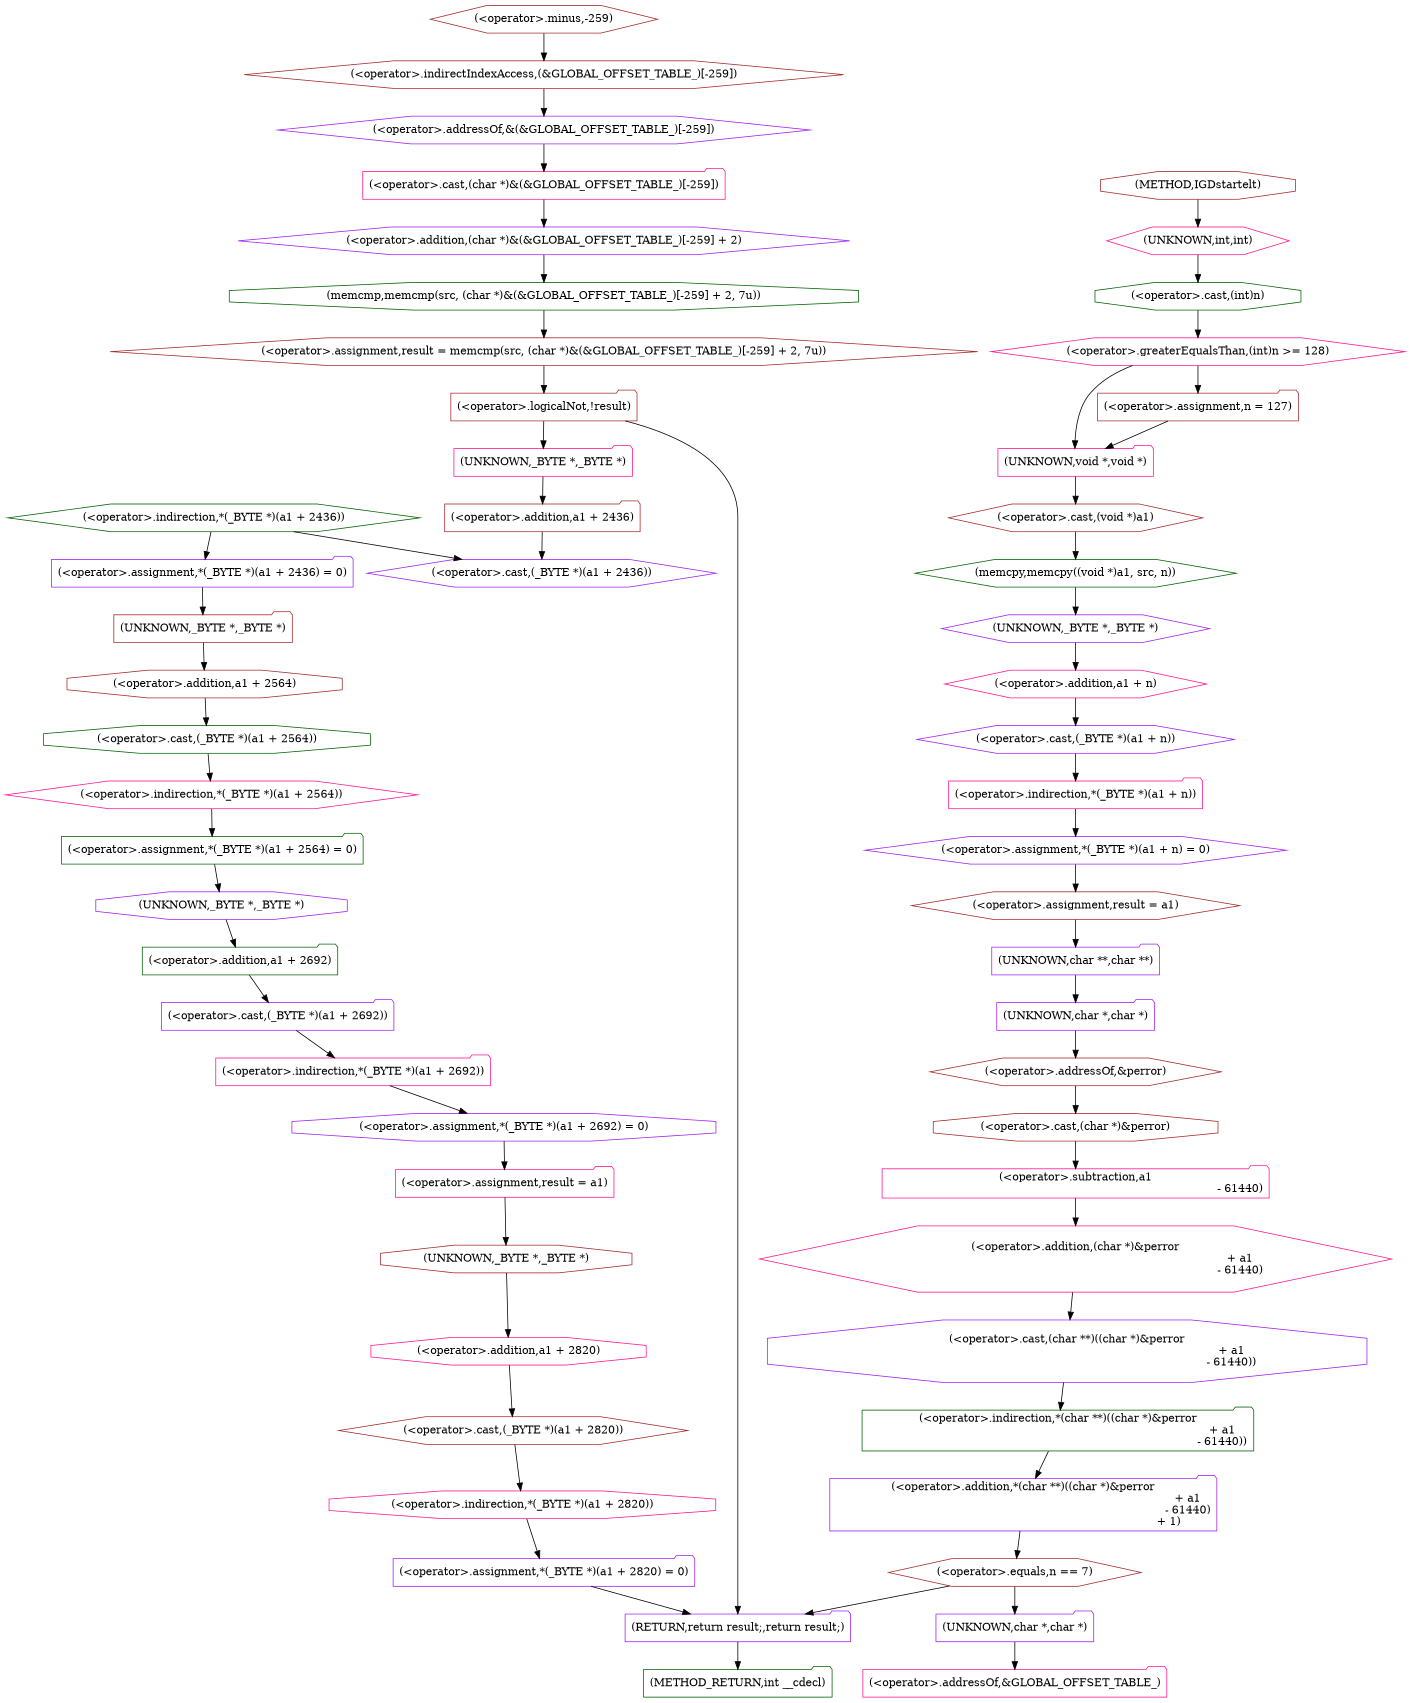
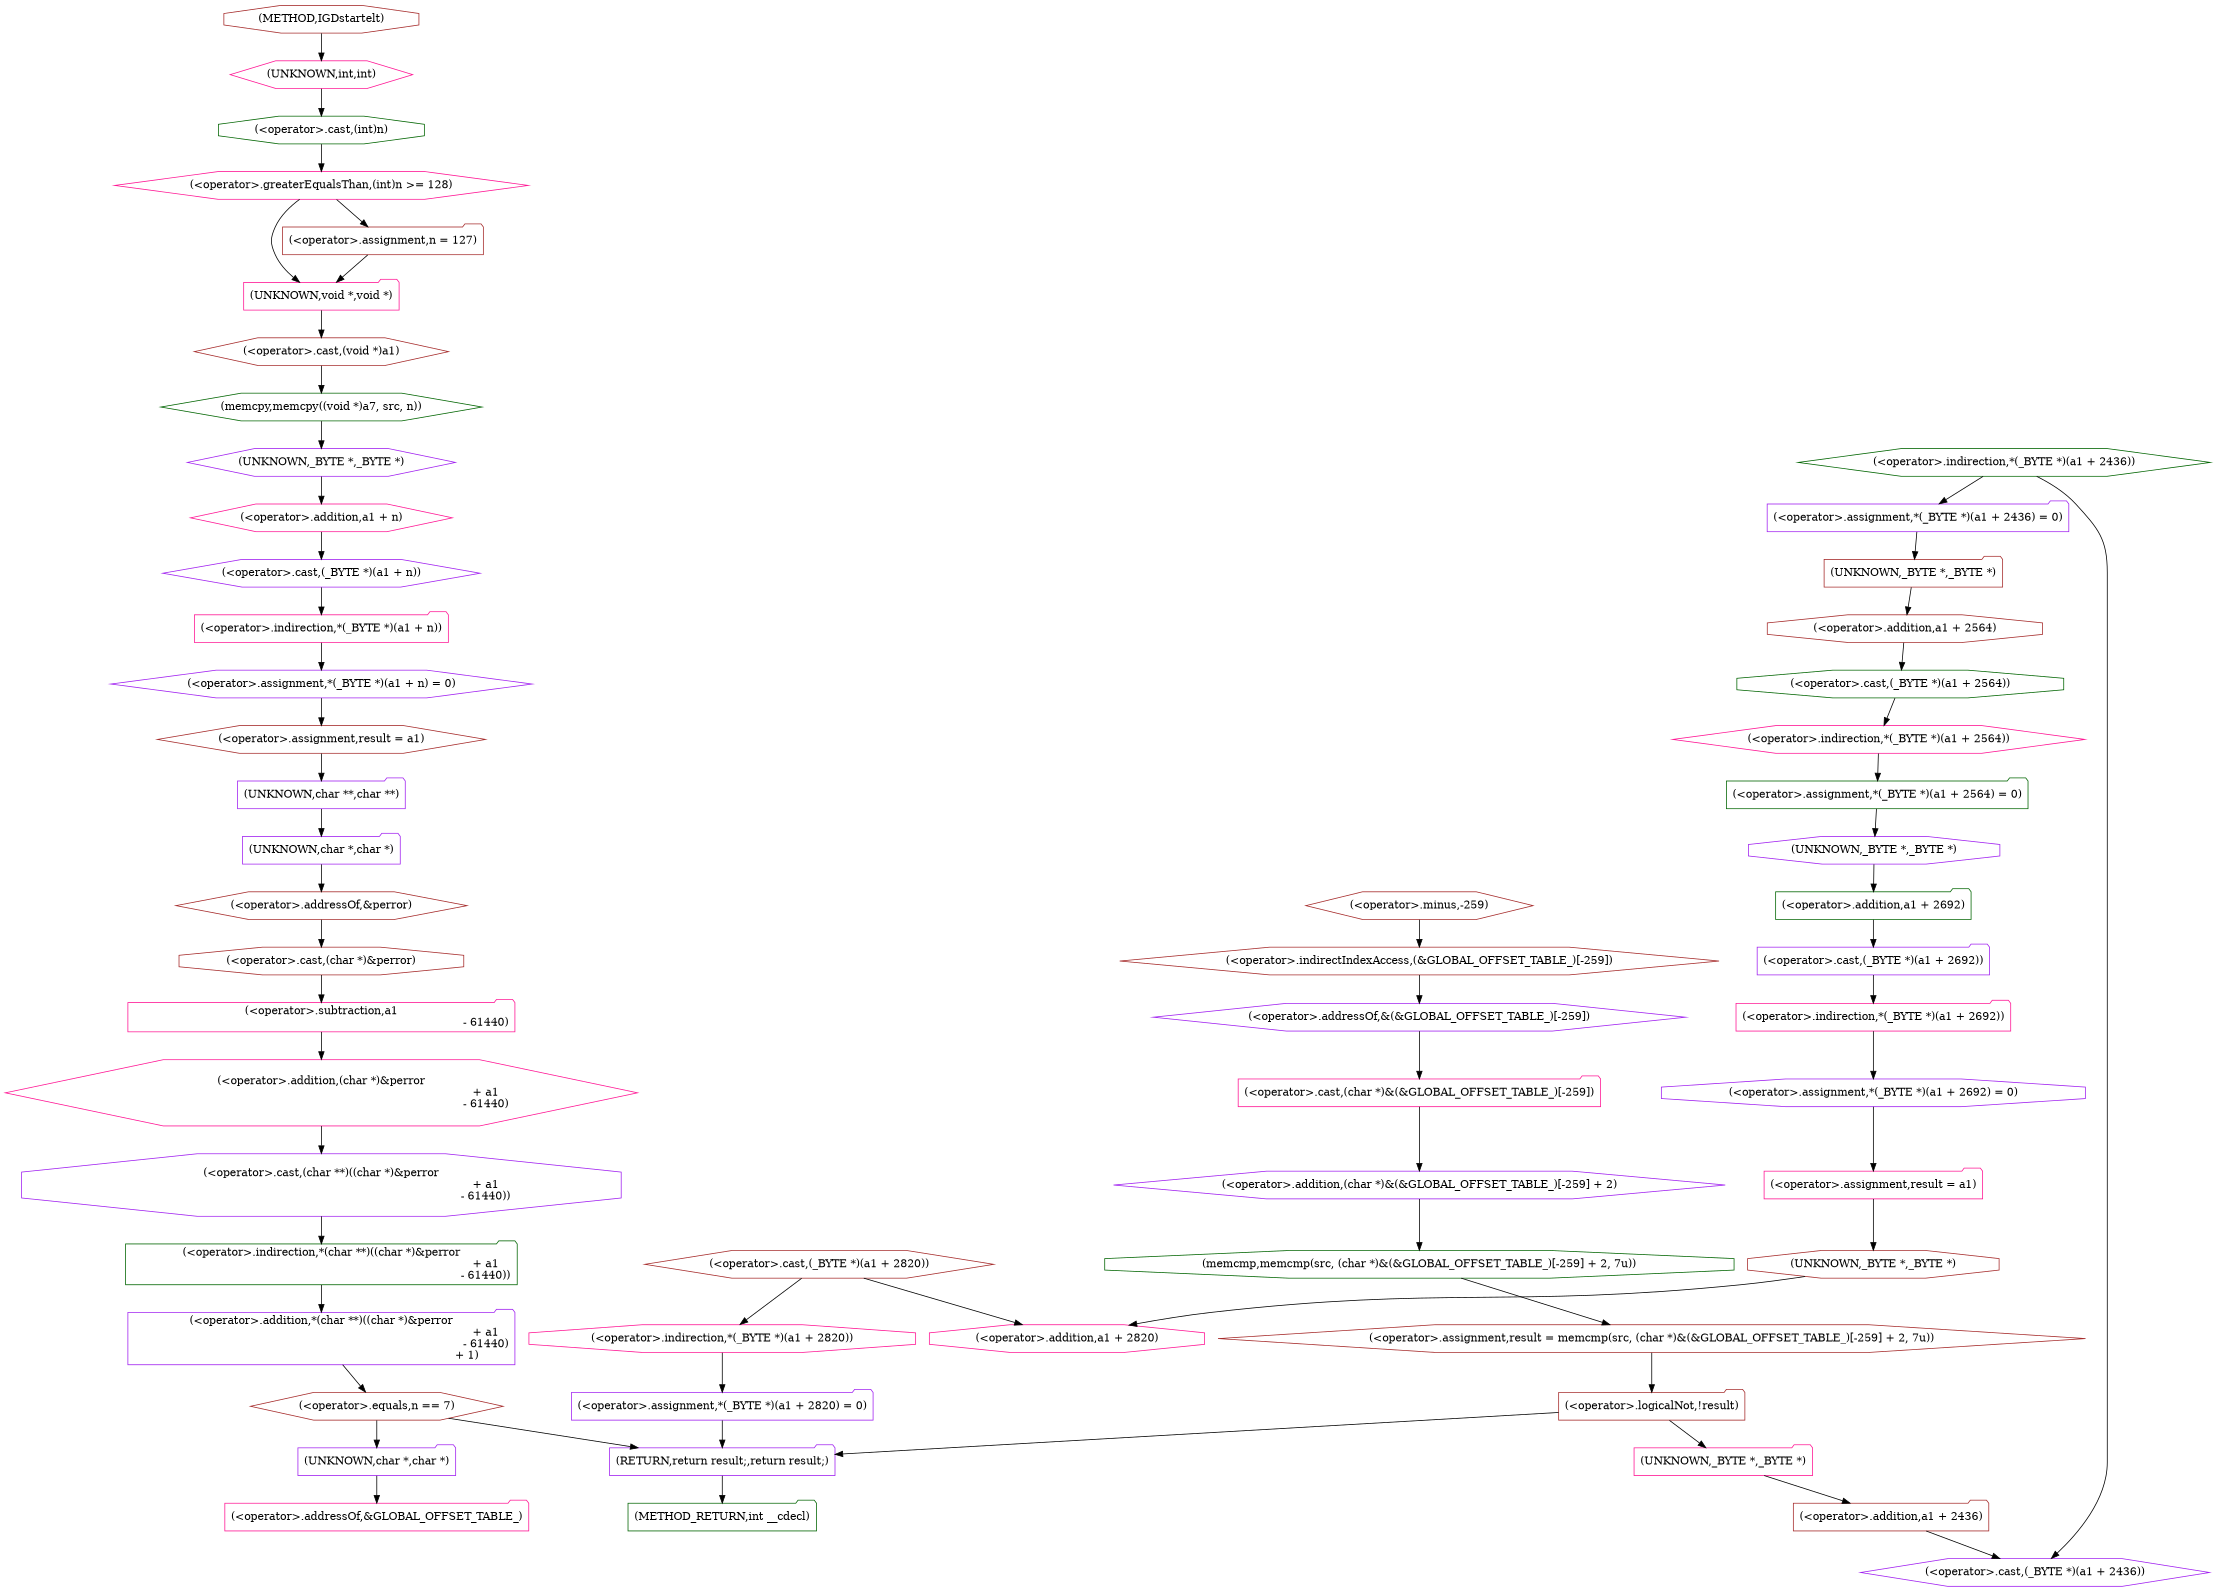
(1076, 573) -> (321, 407)
(511, 1387) -> (939, 1300)
